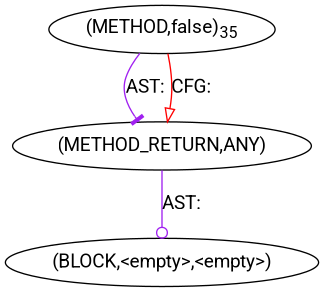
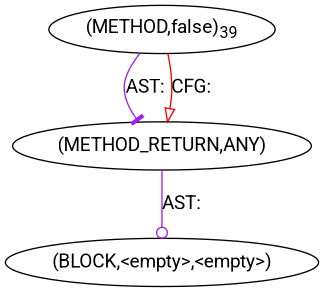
(229, 27) -> (229, 27)
